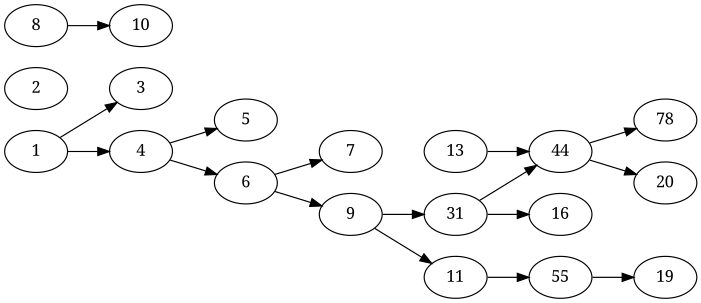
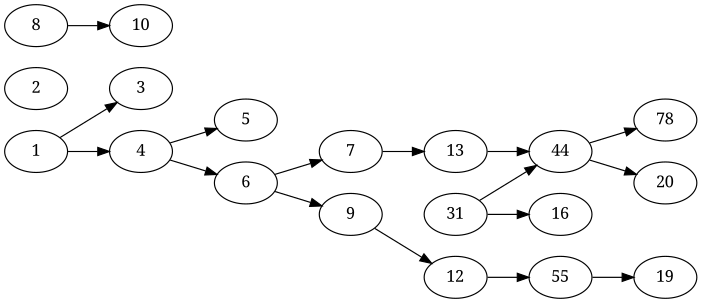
none -> (397, 151)
(397, 214) -> none
(456, 277) -> (456, 277)
